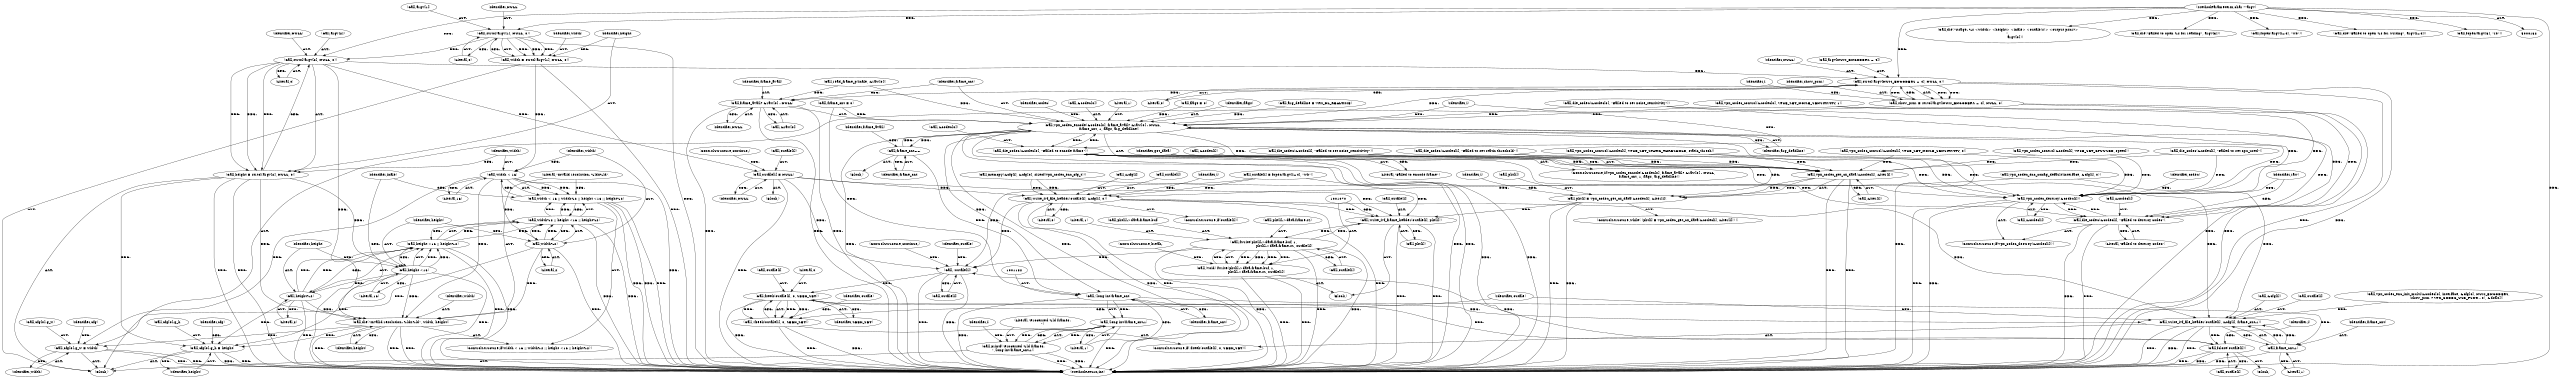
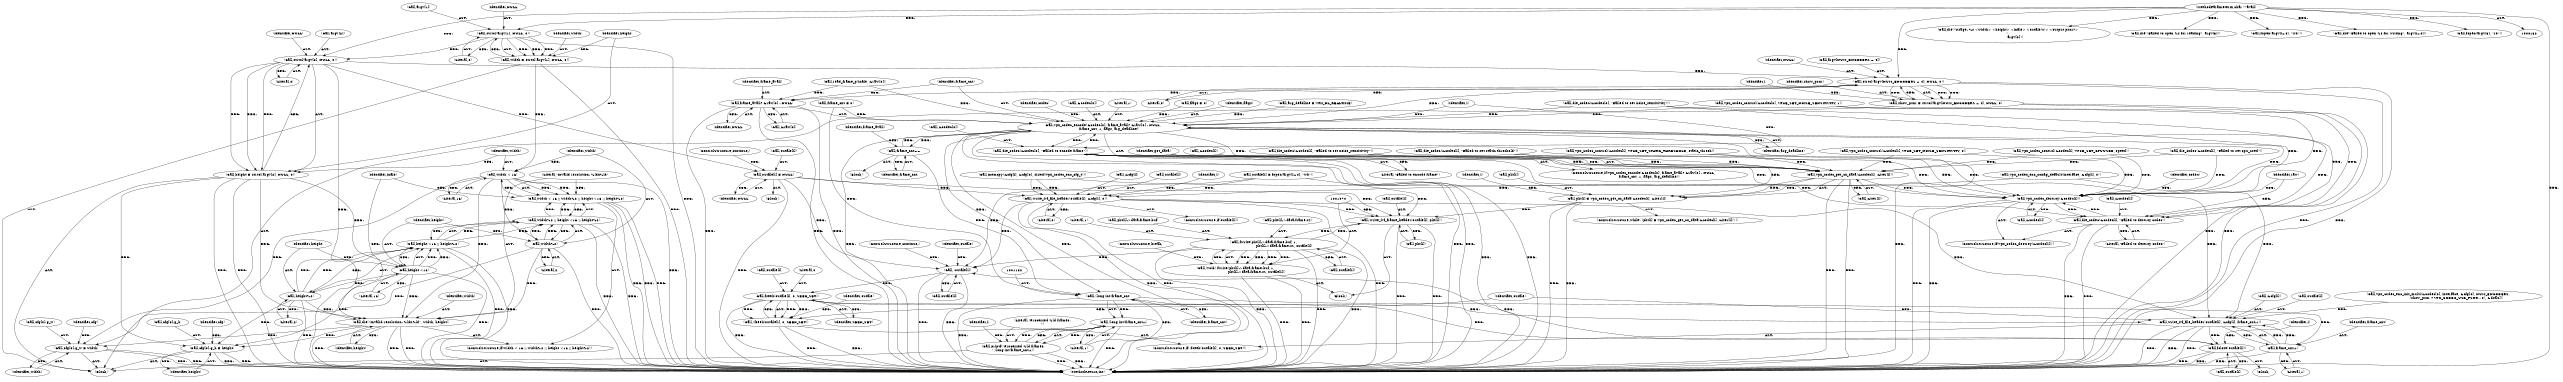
(2226, 7) -> (2226, 7)
(2529, 34) -> (2529, 34)
none -> (1921, 192)
